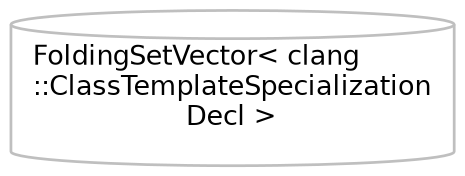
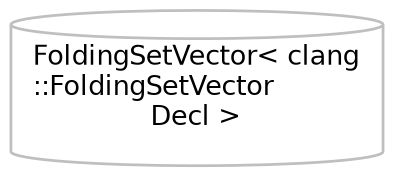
(233, 88) -> (197, 88)
